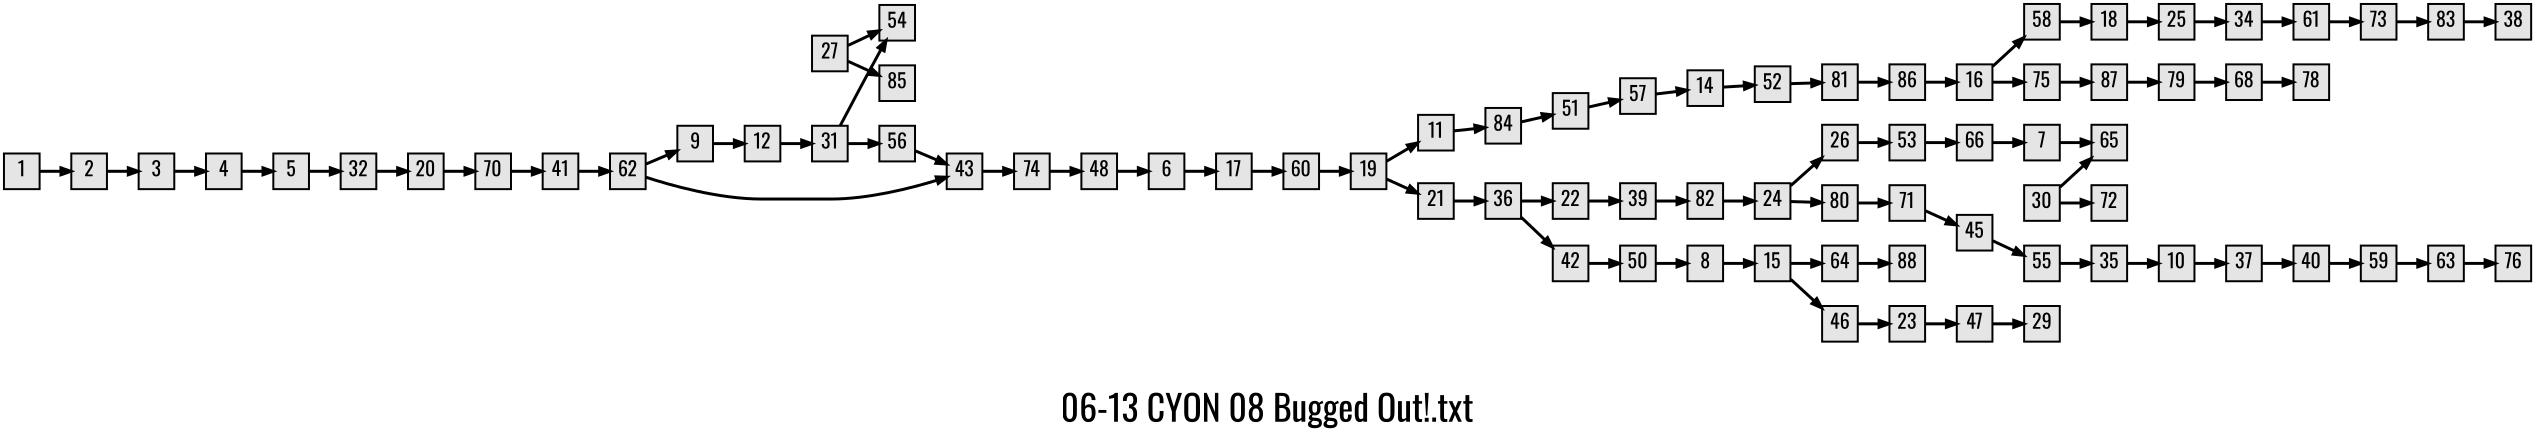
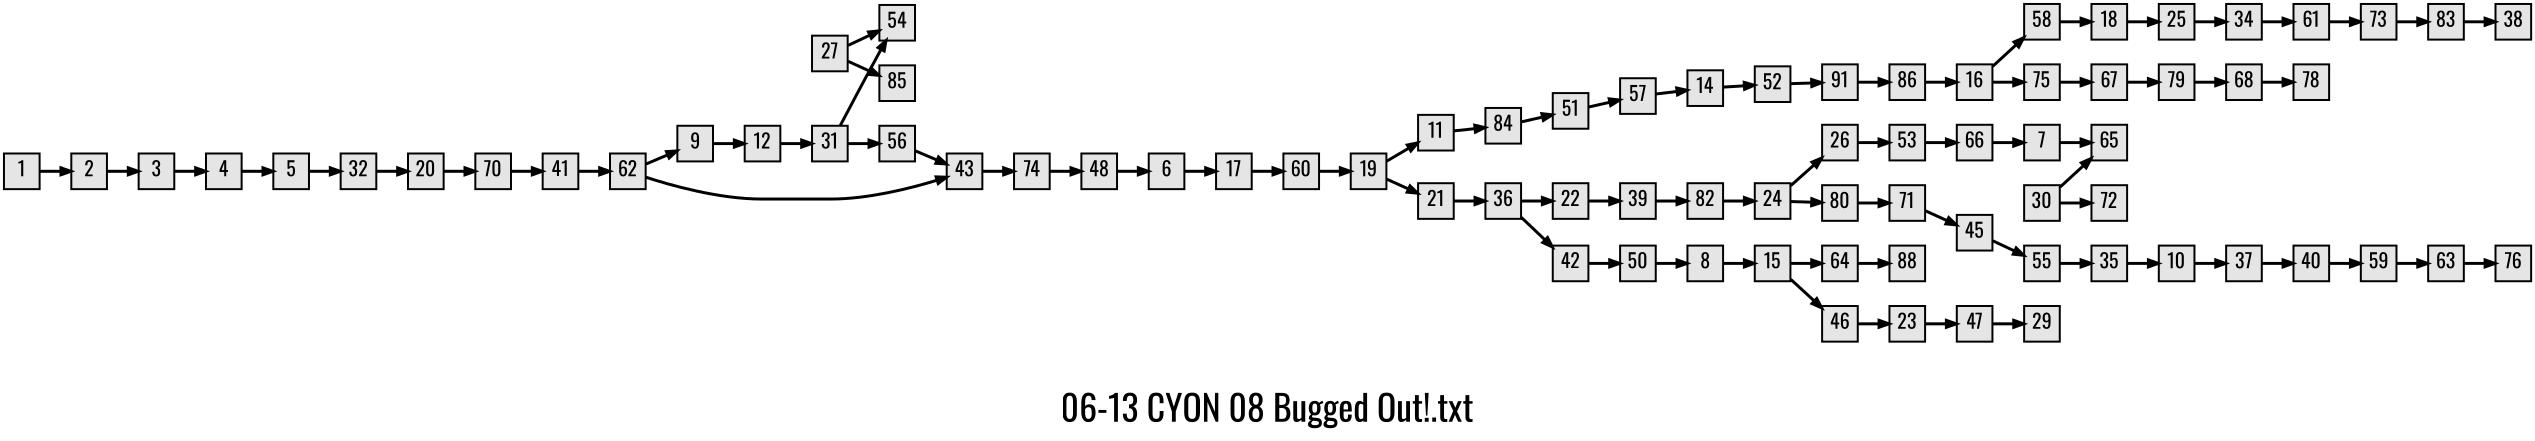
(1840, 82) -> (1840, 82)
(2109, 82) -> (2109, 82)
